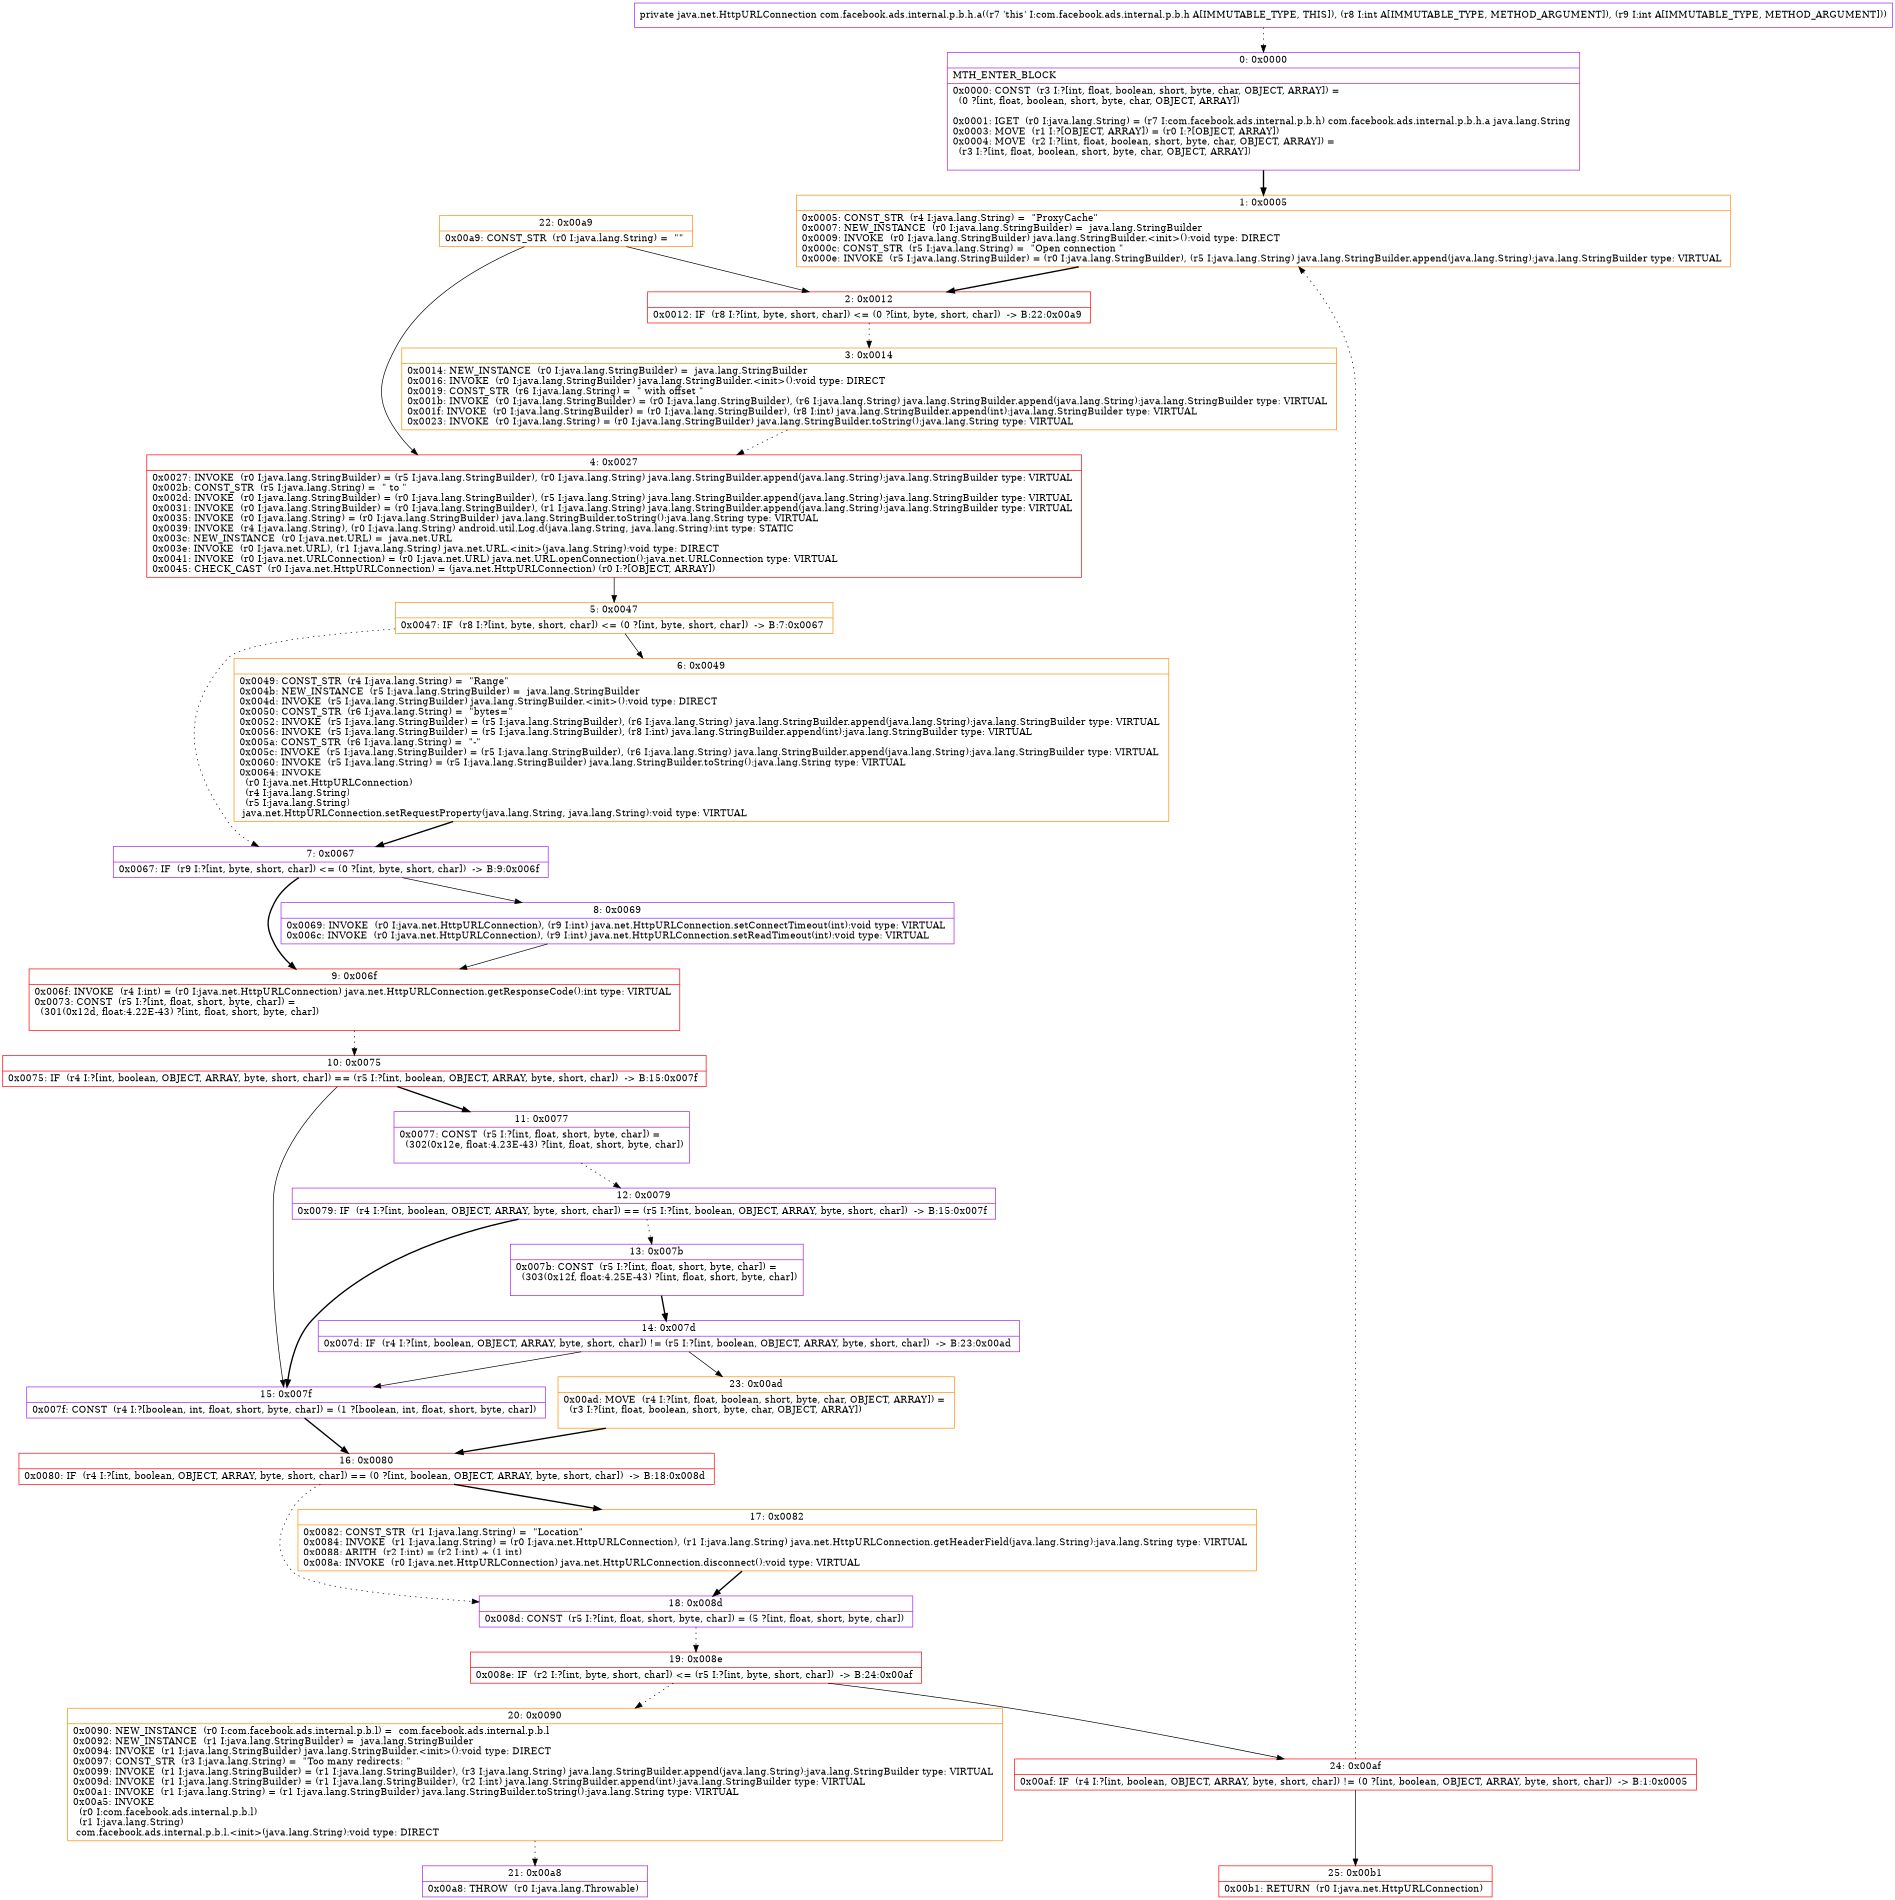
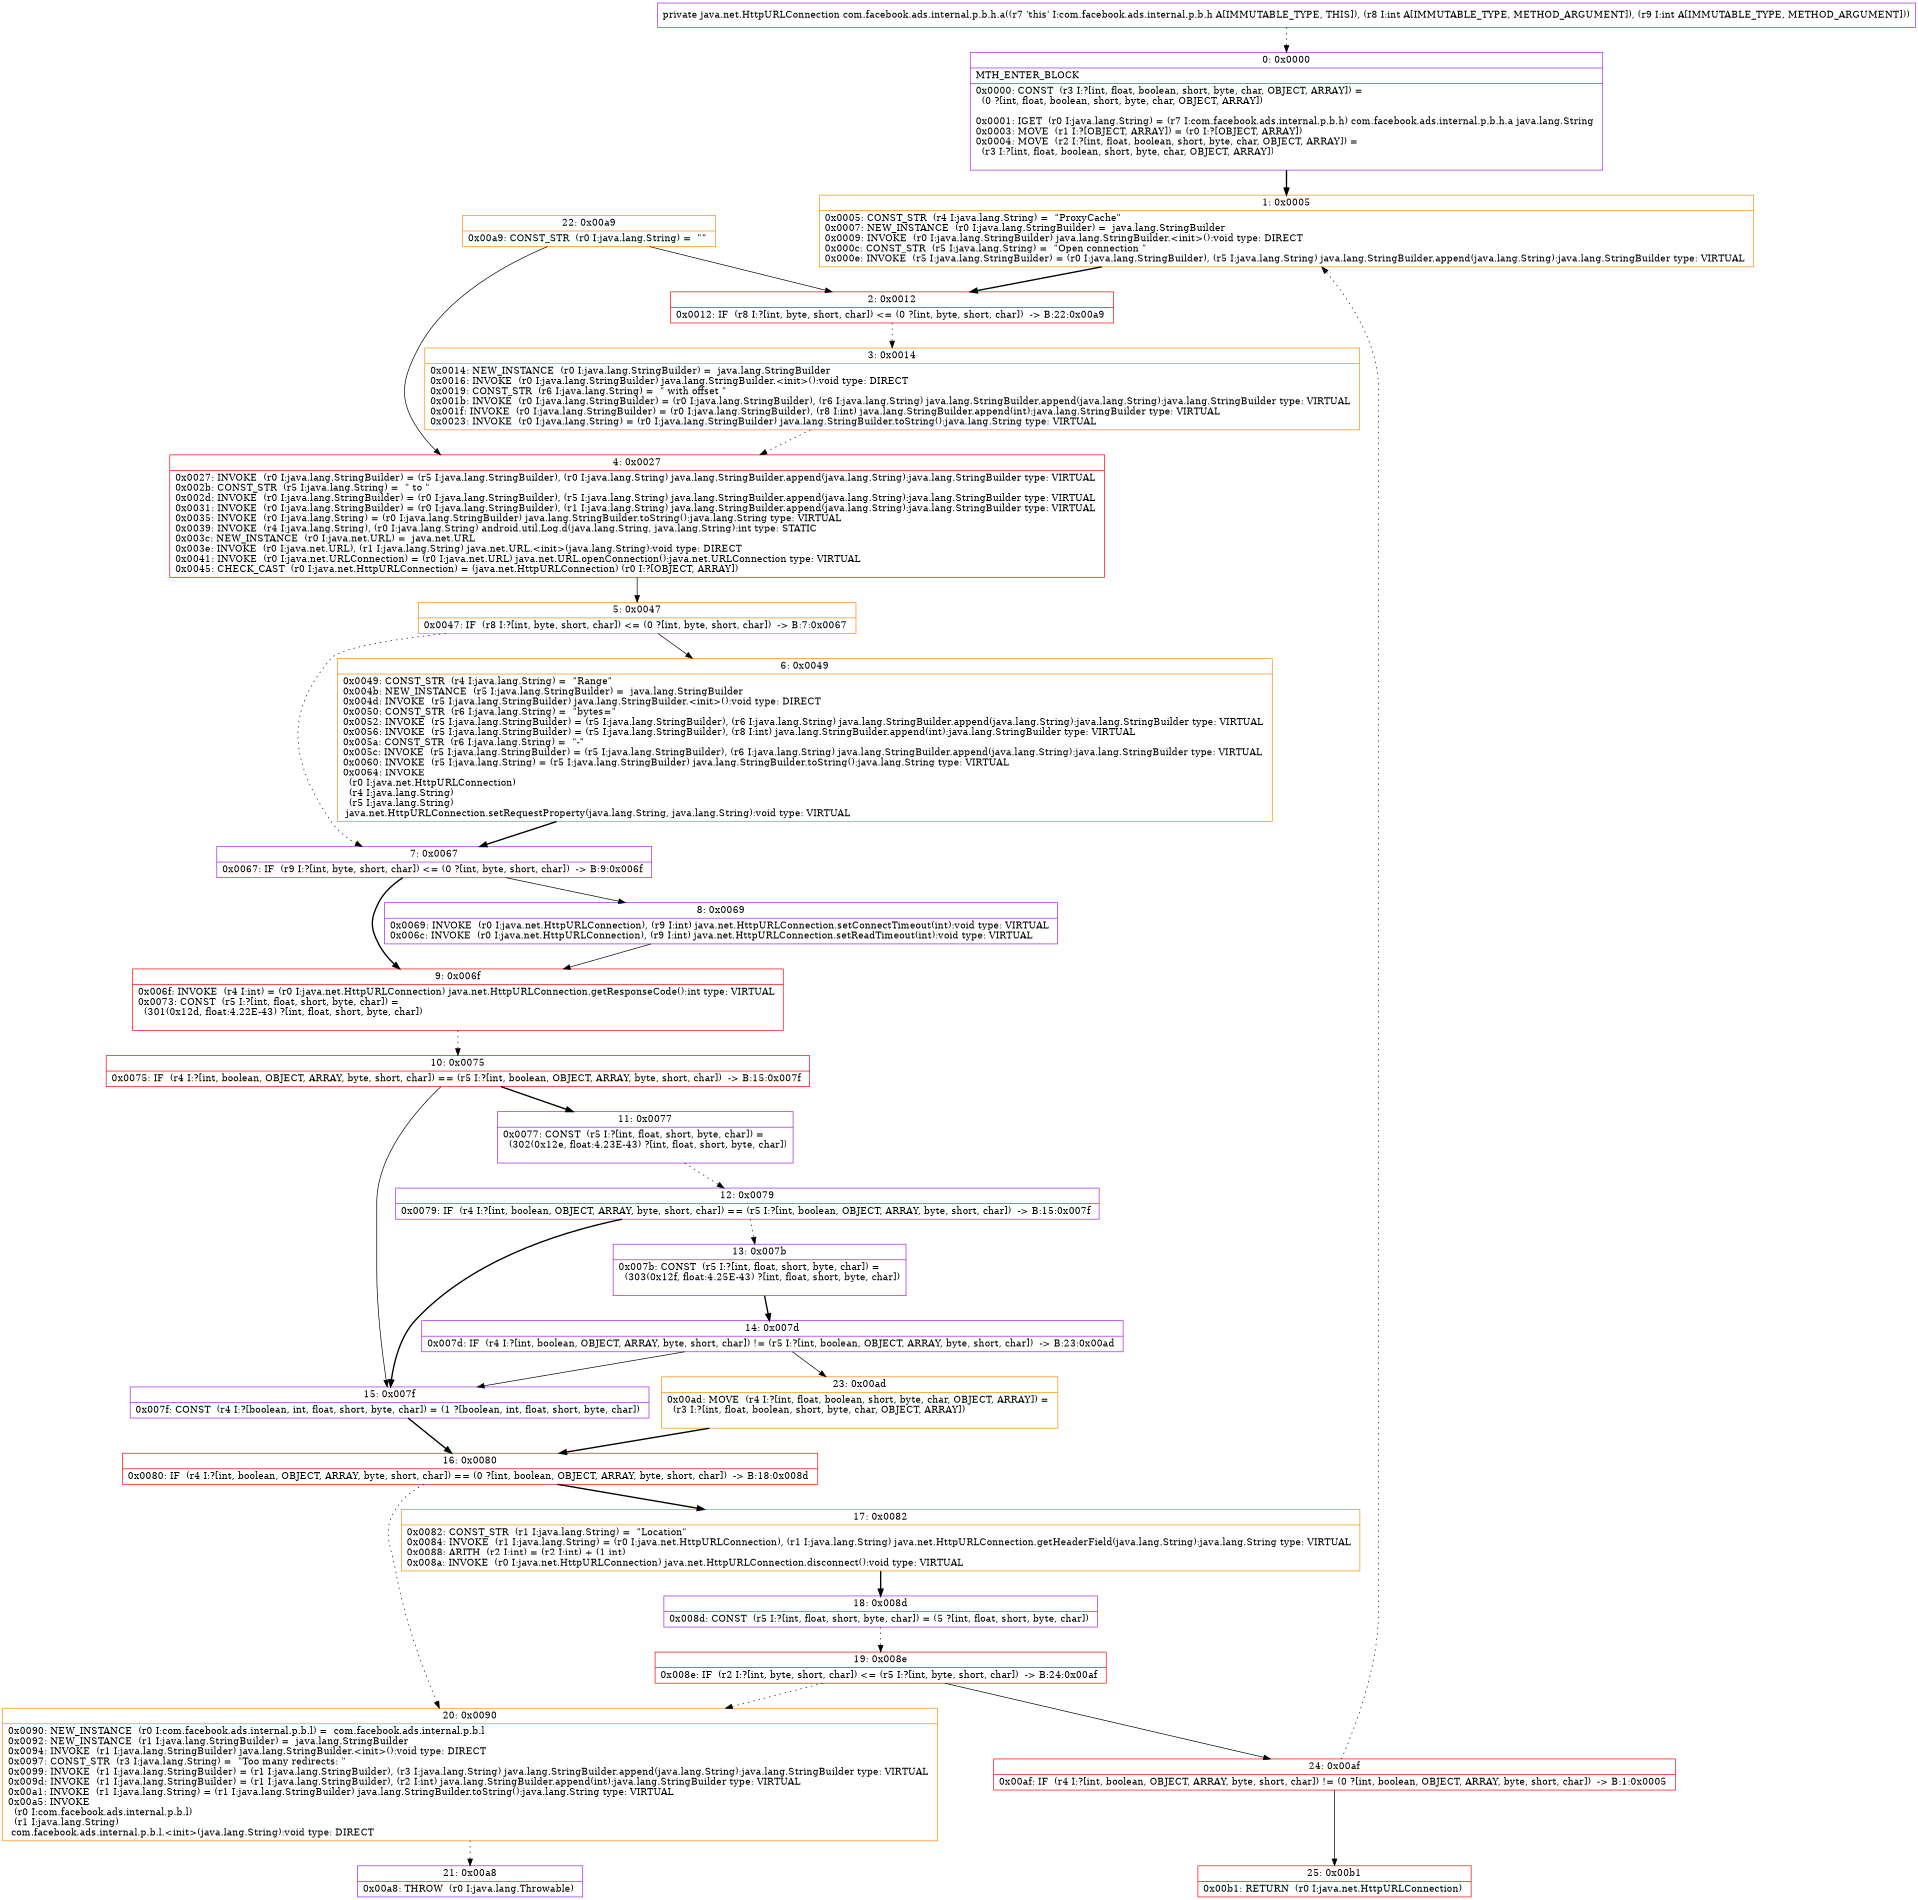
(328, 1585) -> (399, 1588)
